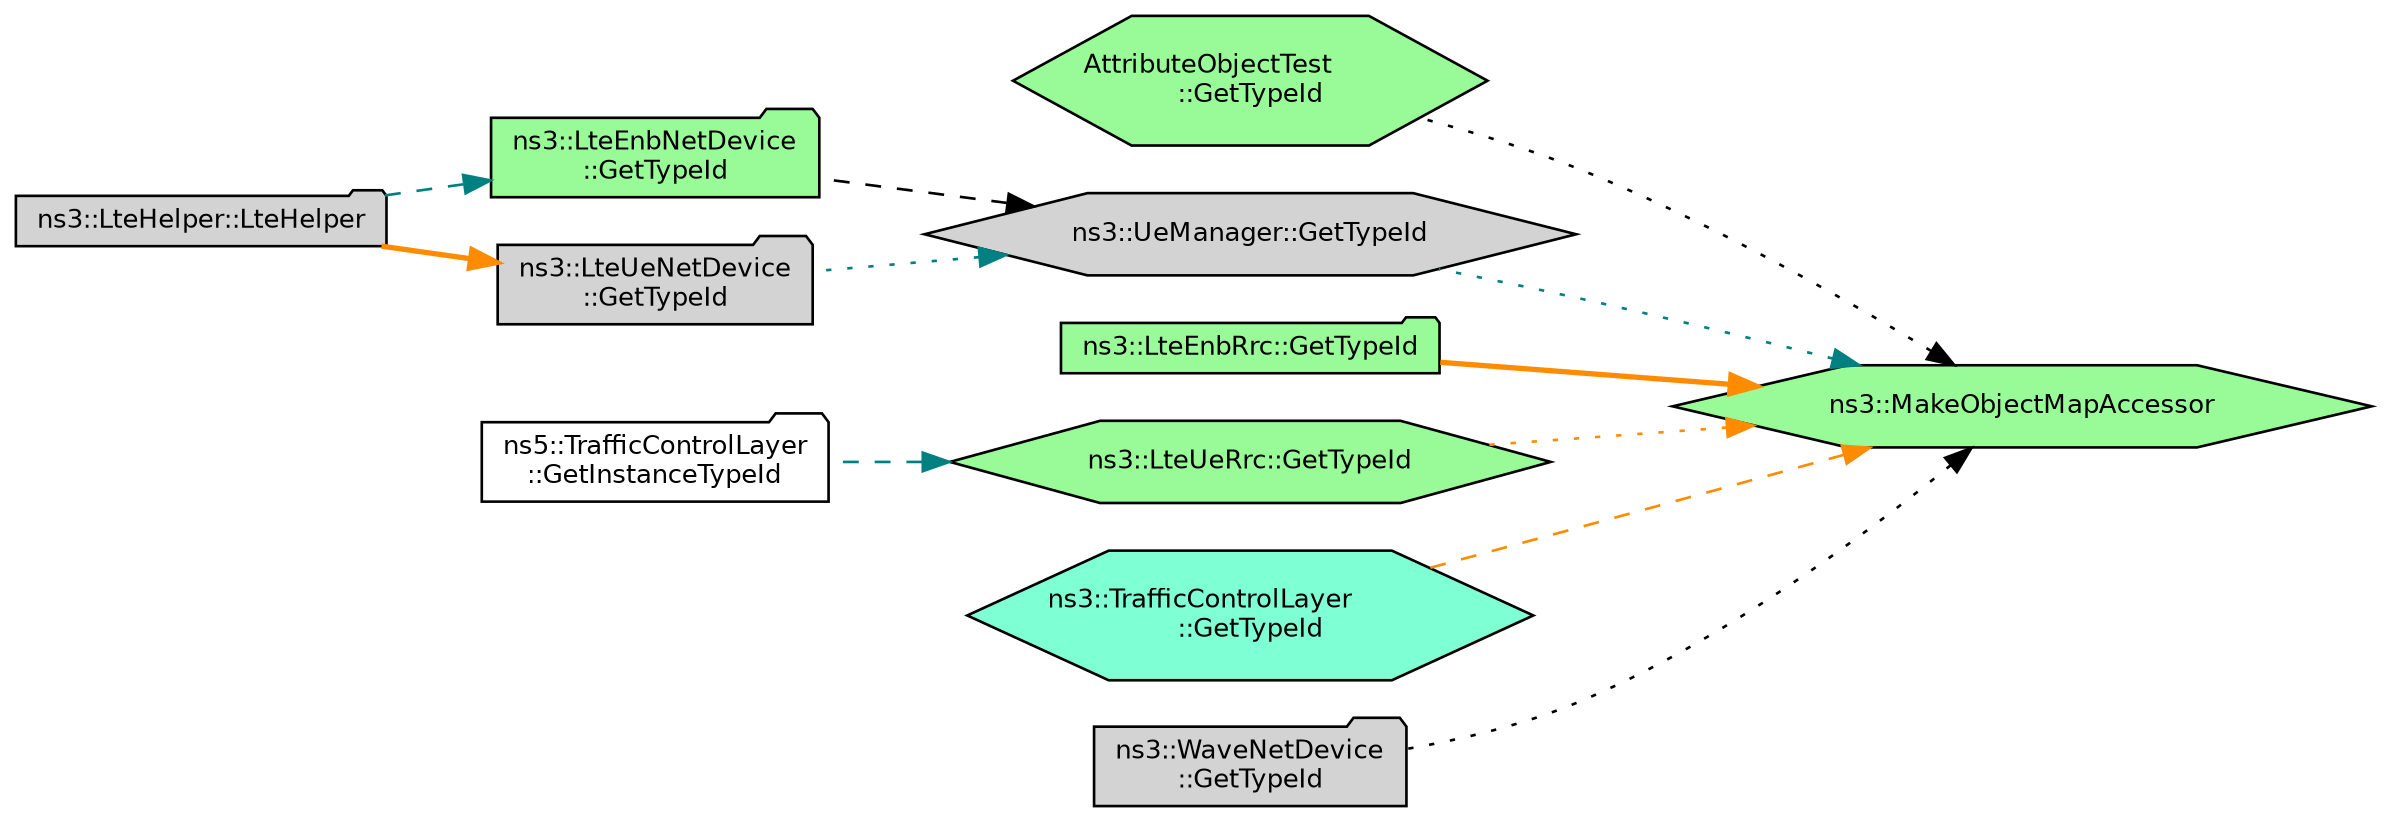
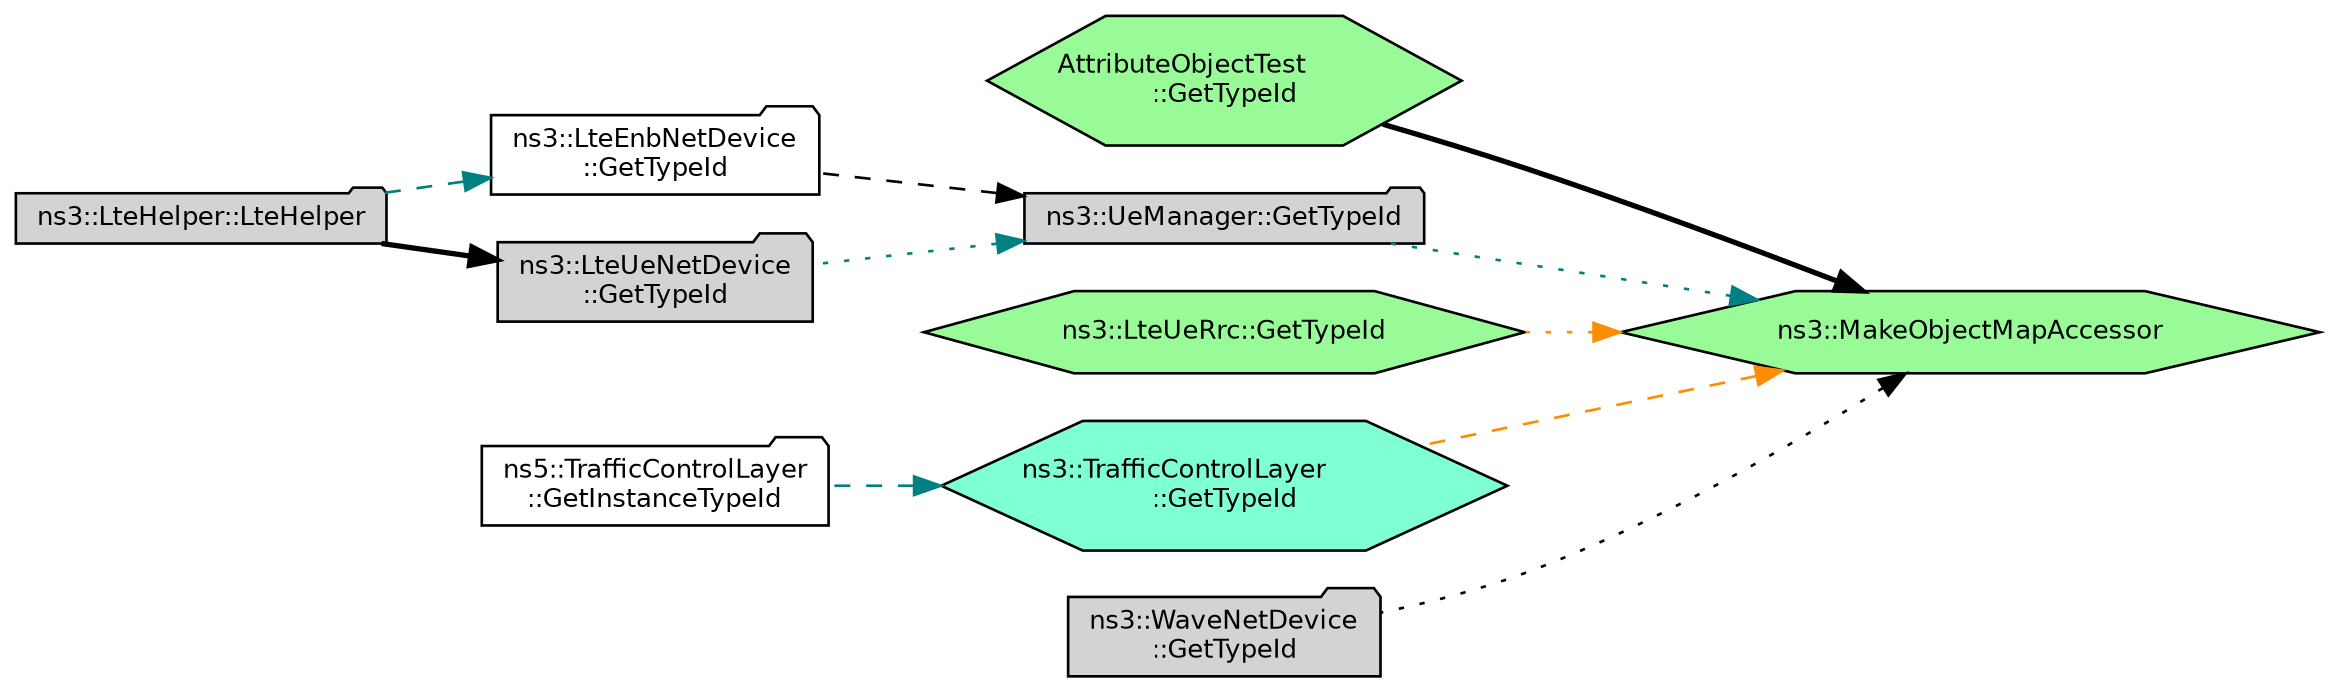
(655, 157) -> (655, 155)
(1684, 216) -> (1612, 198)
(1250, 234) -> (1224, 218)
(426, 252) -> (426, 250)
(1250, 348) -> none
(876, 462) -> (871, 486)
